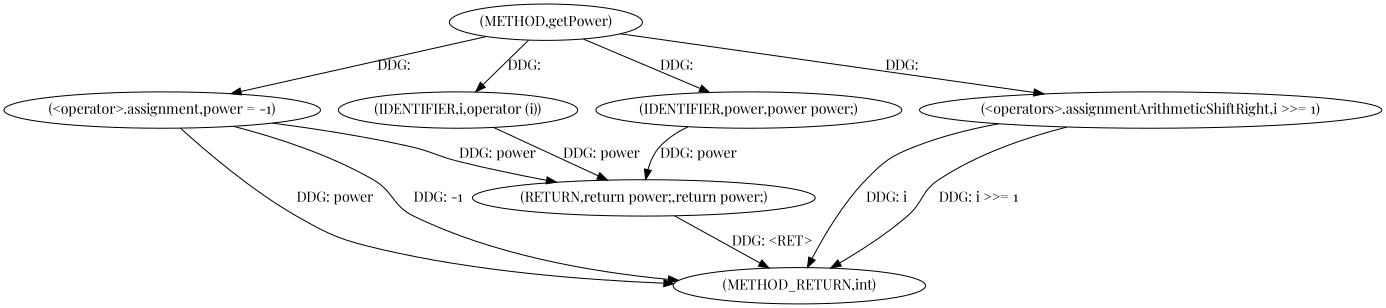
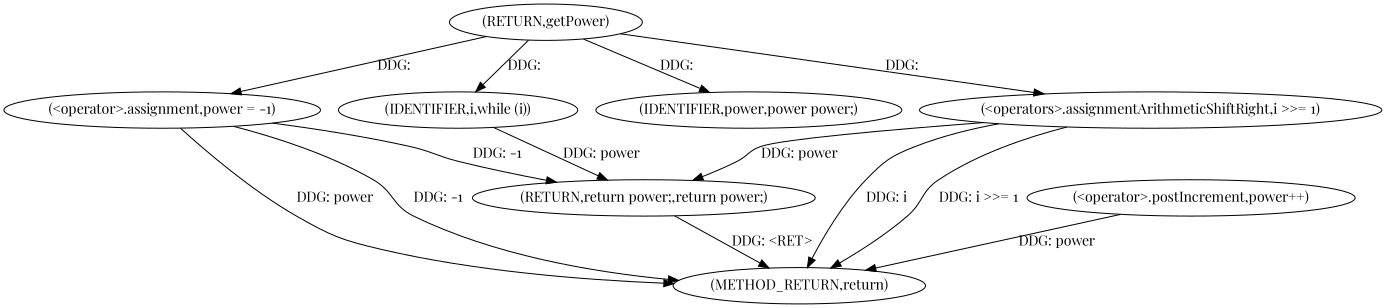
(546, 22) -> (546, 22)
(458, 110) -> (458, 110)
(663, 144) -> (839, 135)
(497, 154) -> (497, 154)
none -> (1191, 198)
(799, 286) -> (799, 286)
